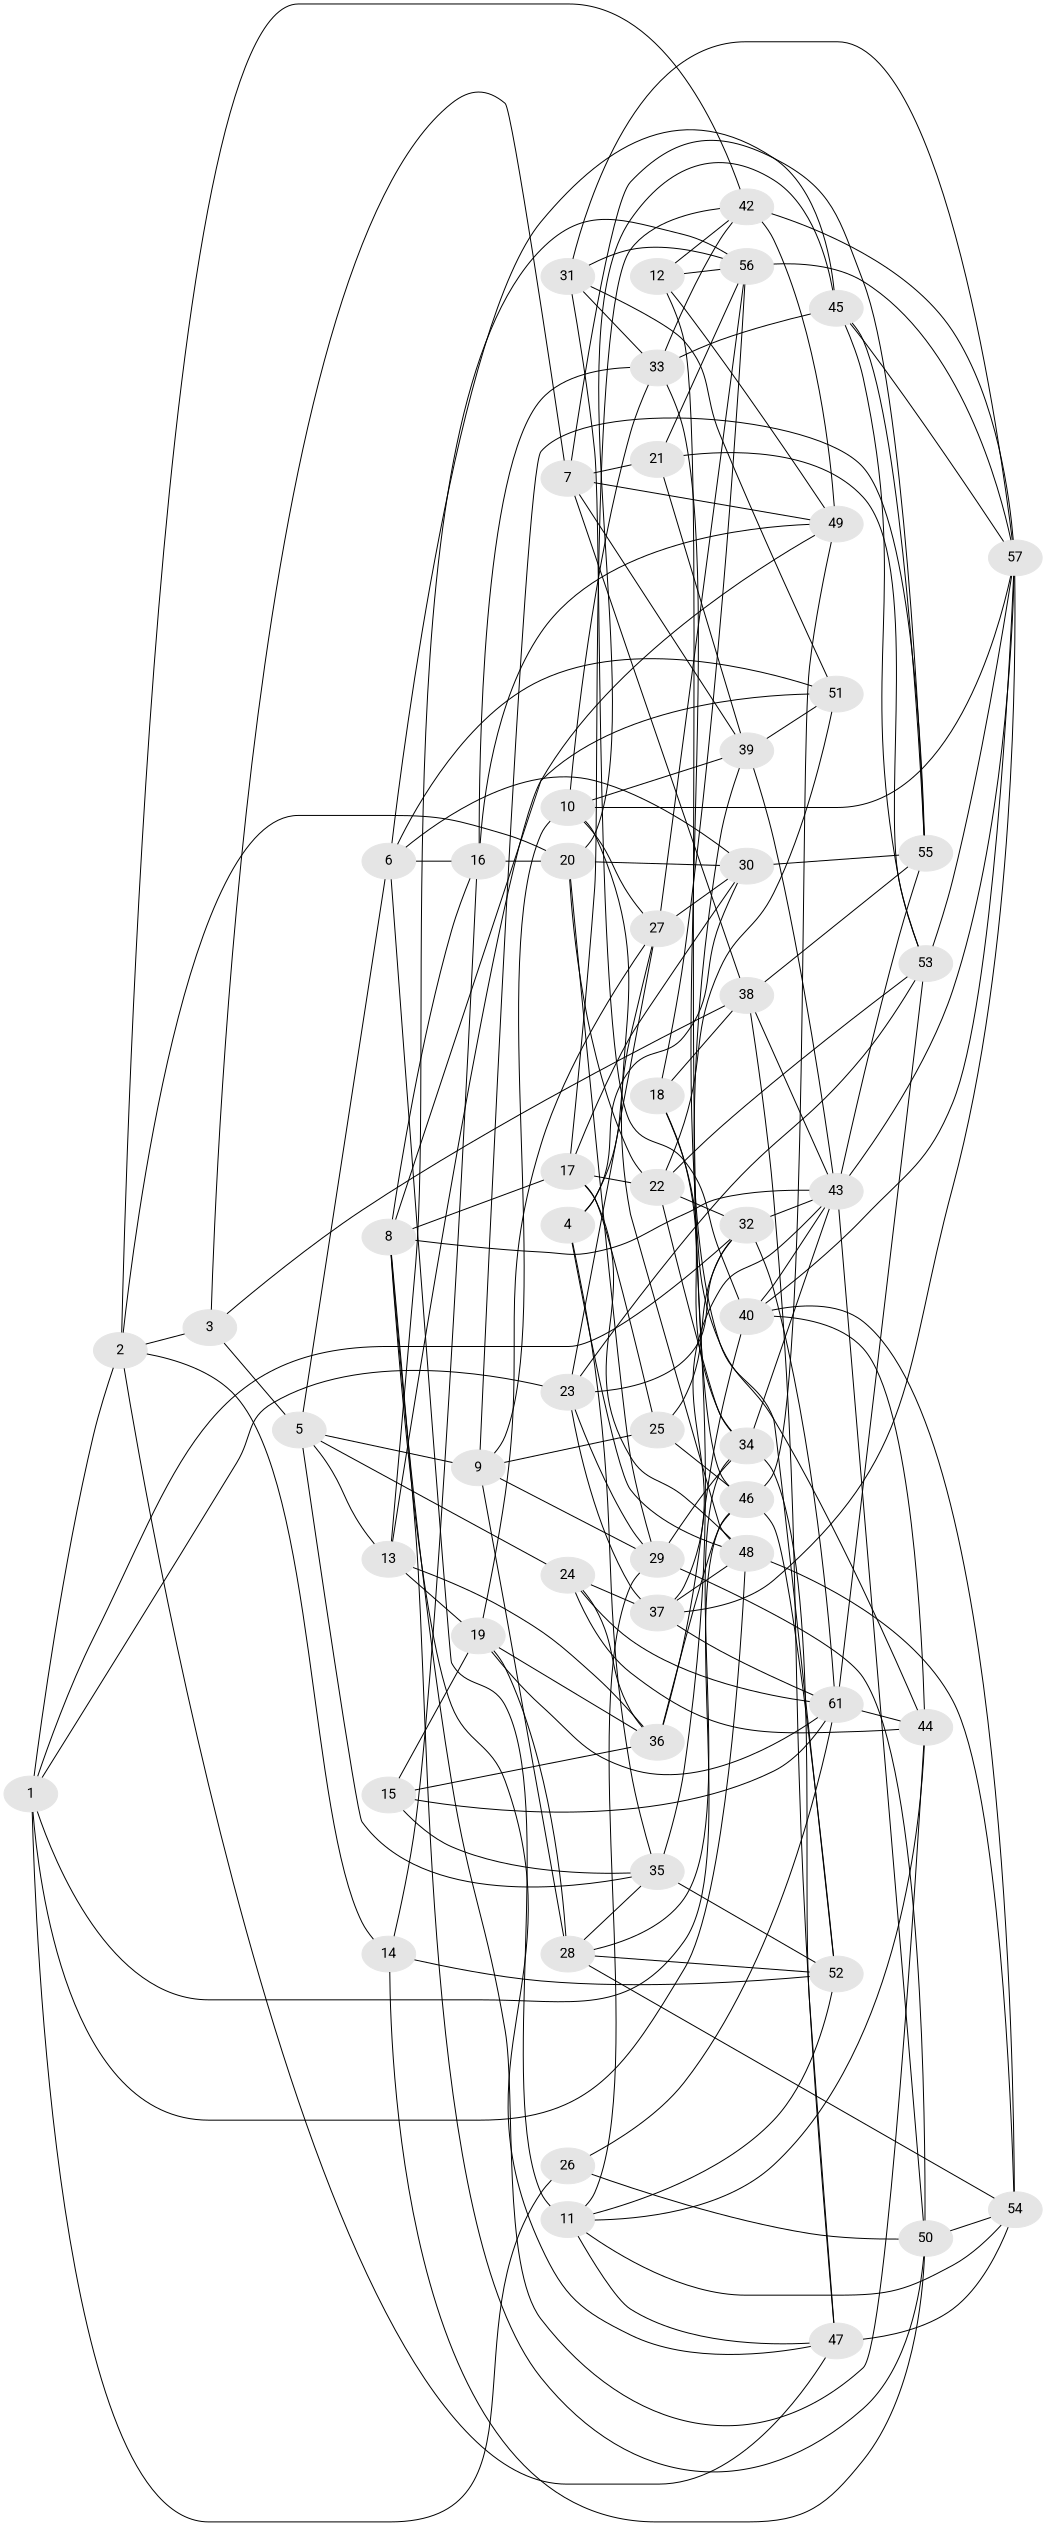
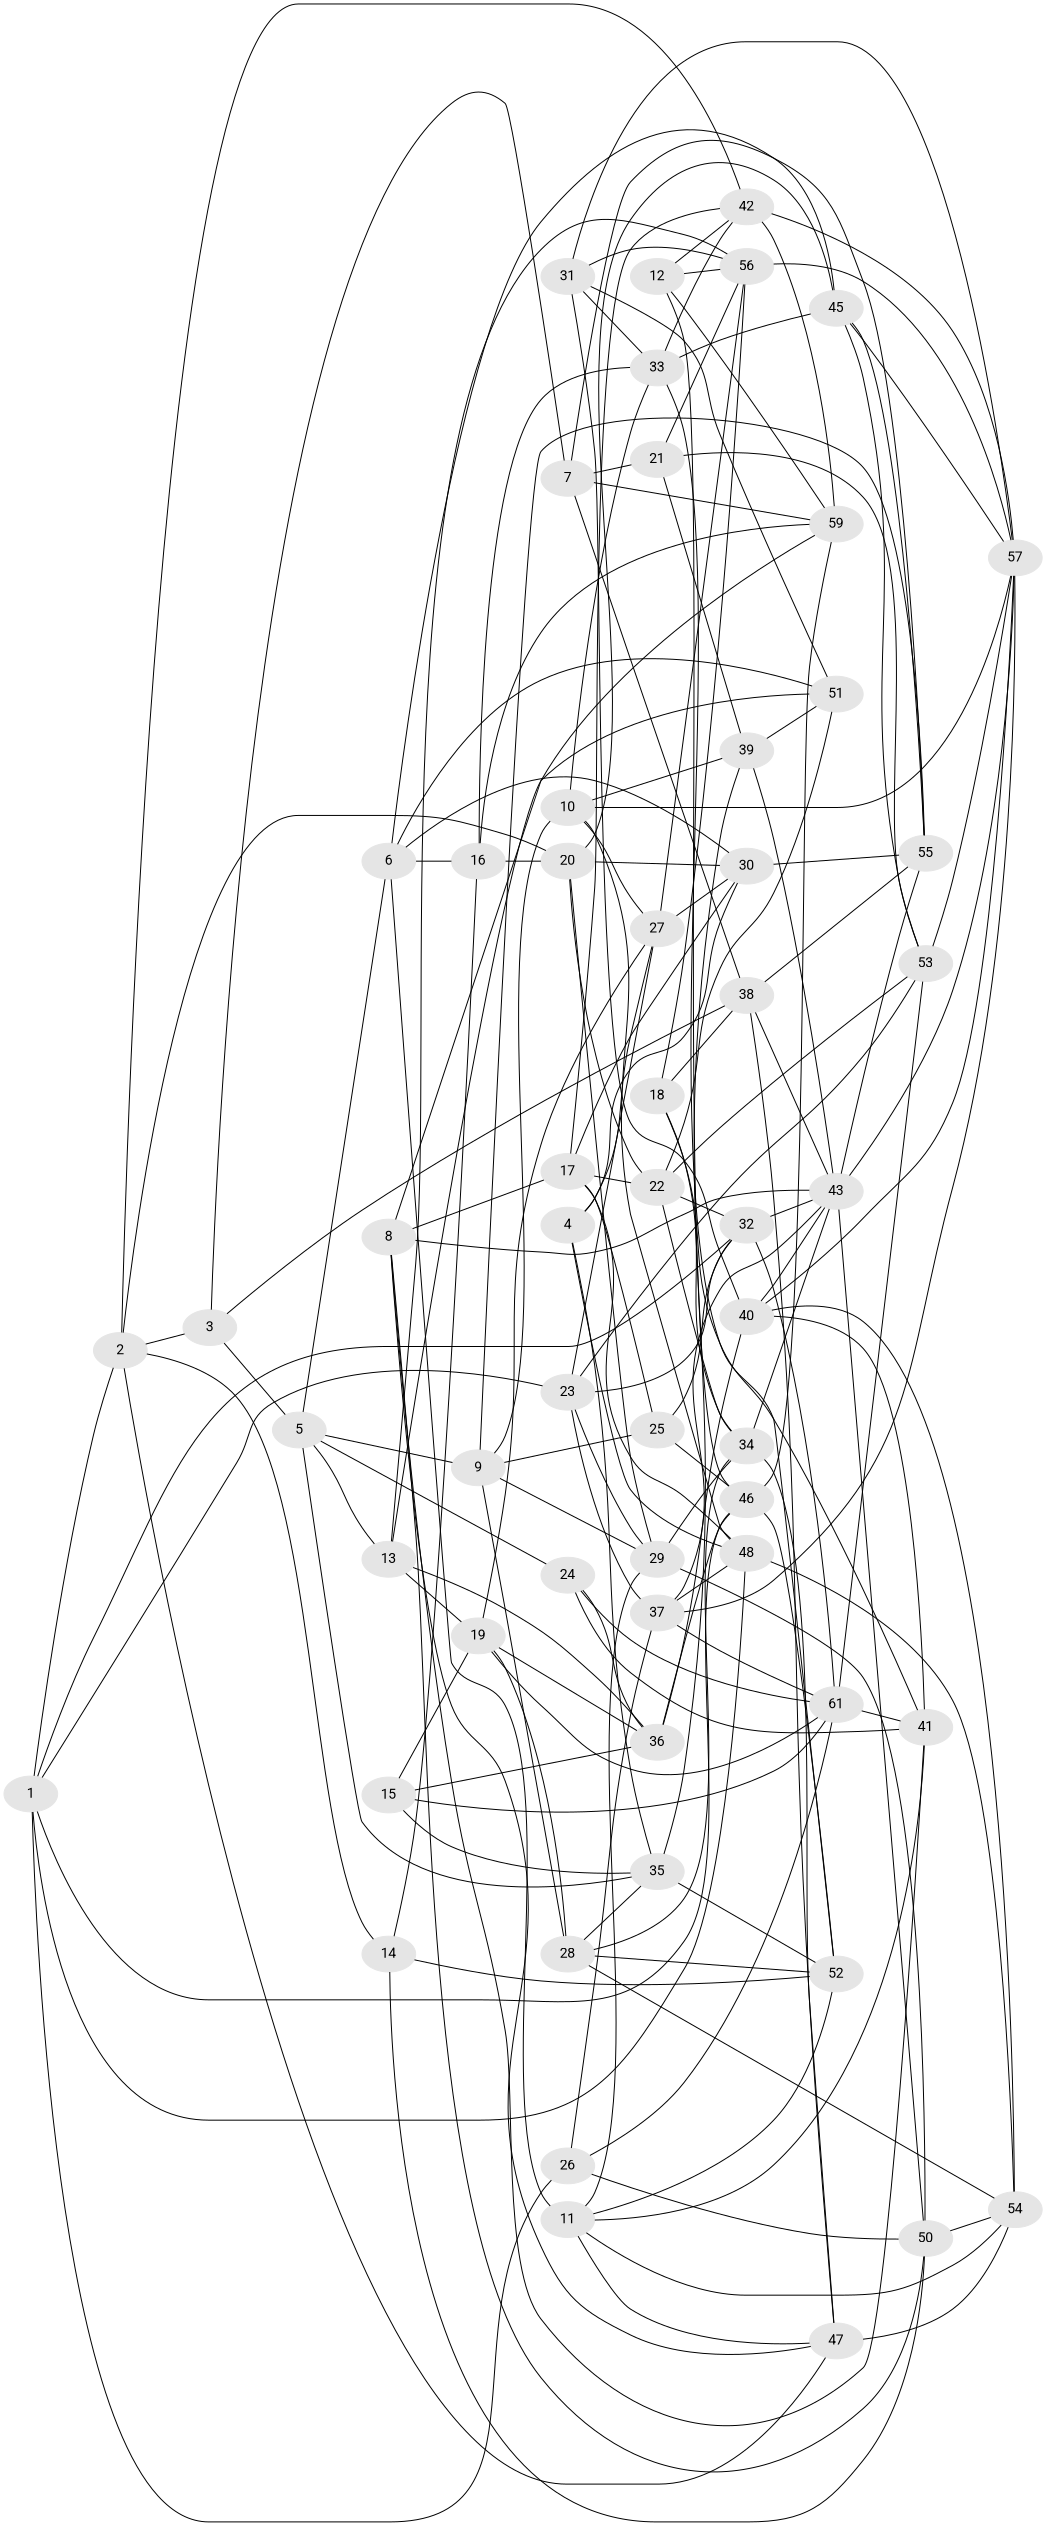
(836, 524) -> (836, 524)
(657, 614) -> none
(427, 1030) -> none
(618, 1596) -> (606, 1888)
(926, 1727) -> (926, 1727)
